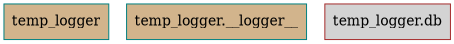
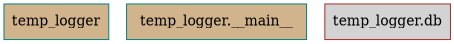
(217, 22) -> (217, 22)
